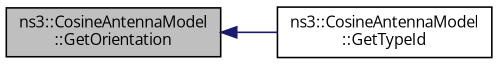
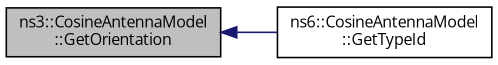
(385, 32) -> (385, 32)
